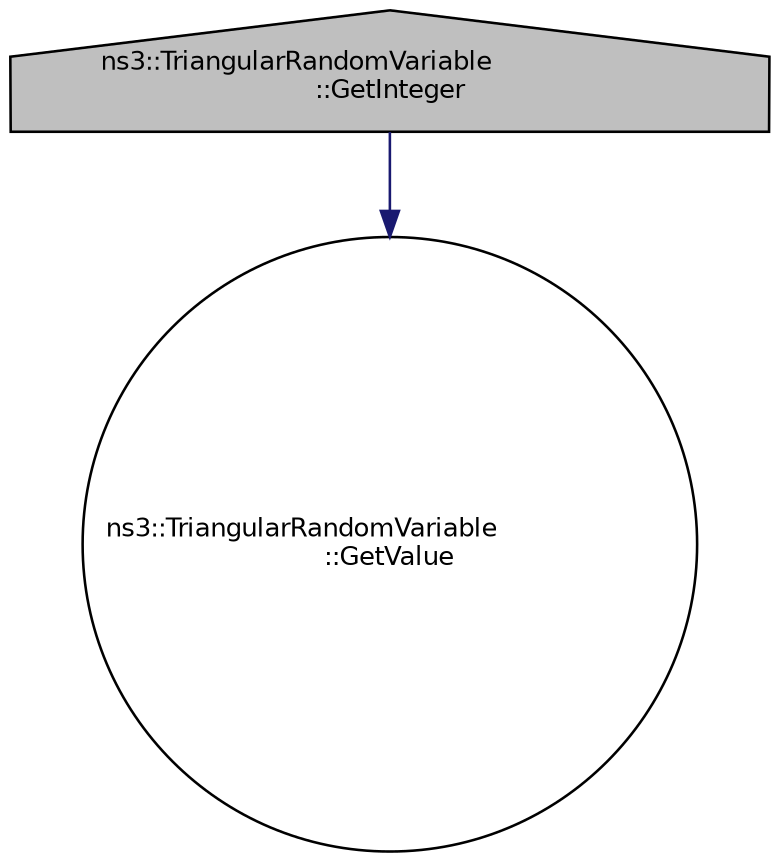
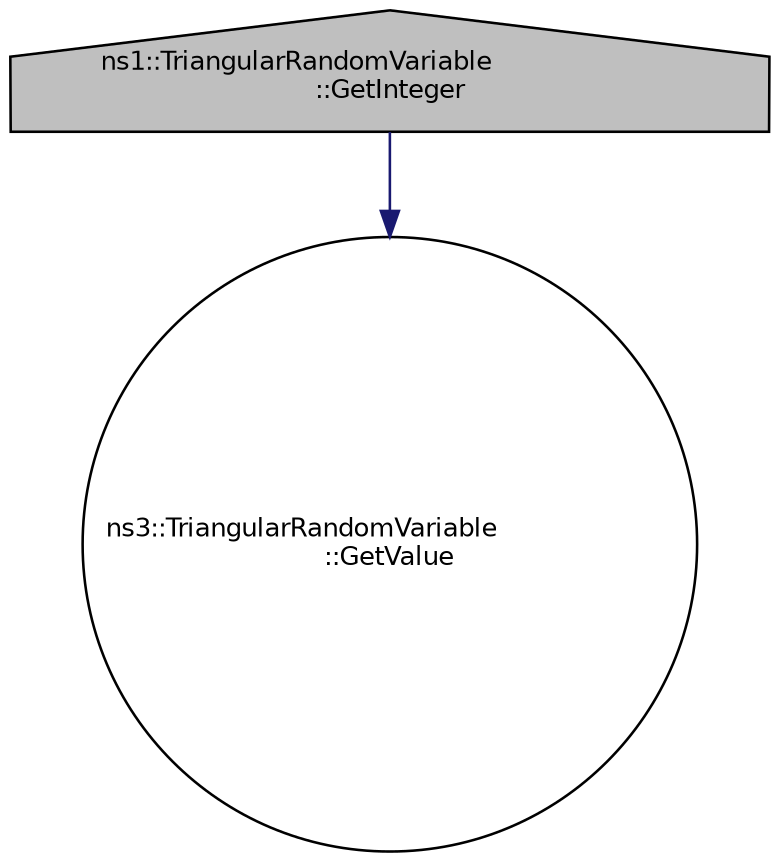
(390, 77) -> (390, 77)
